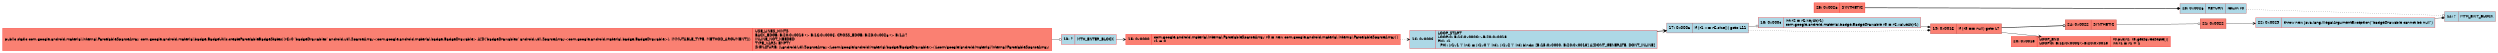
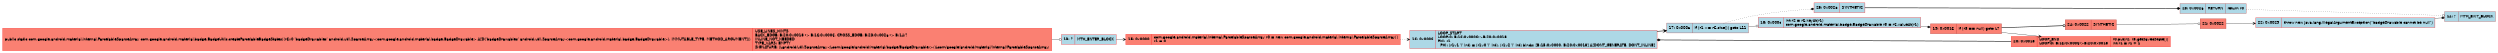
(1839, 8) -> (1839, 8)
(1838, 32) -> (1767, 14)
none -> (1836, 41)
